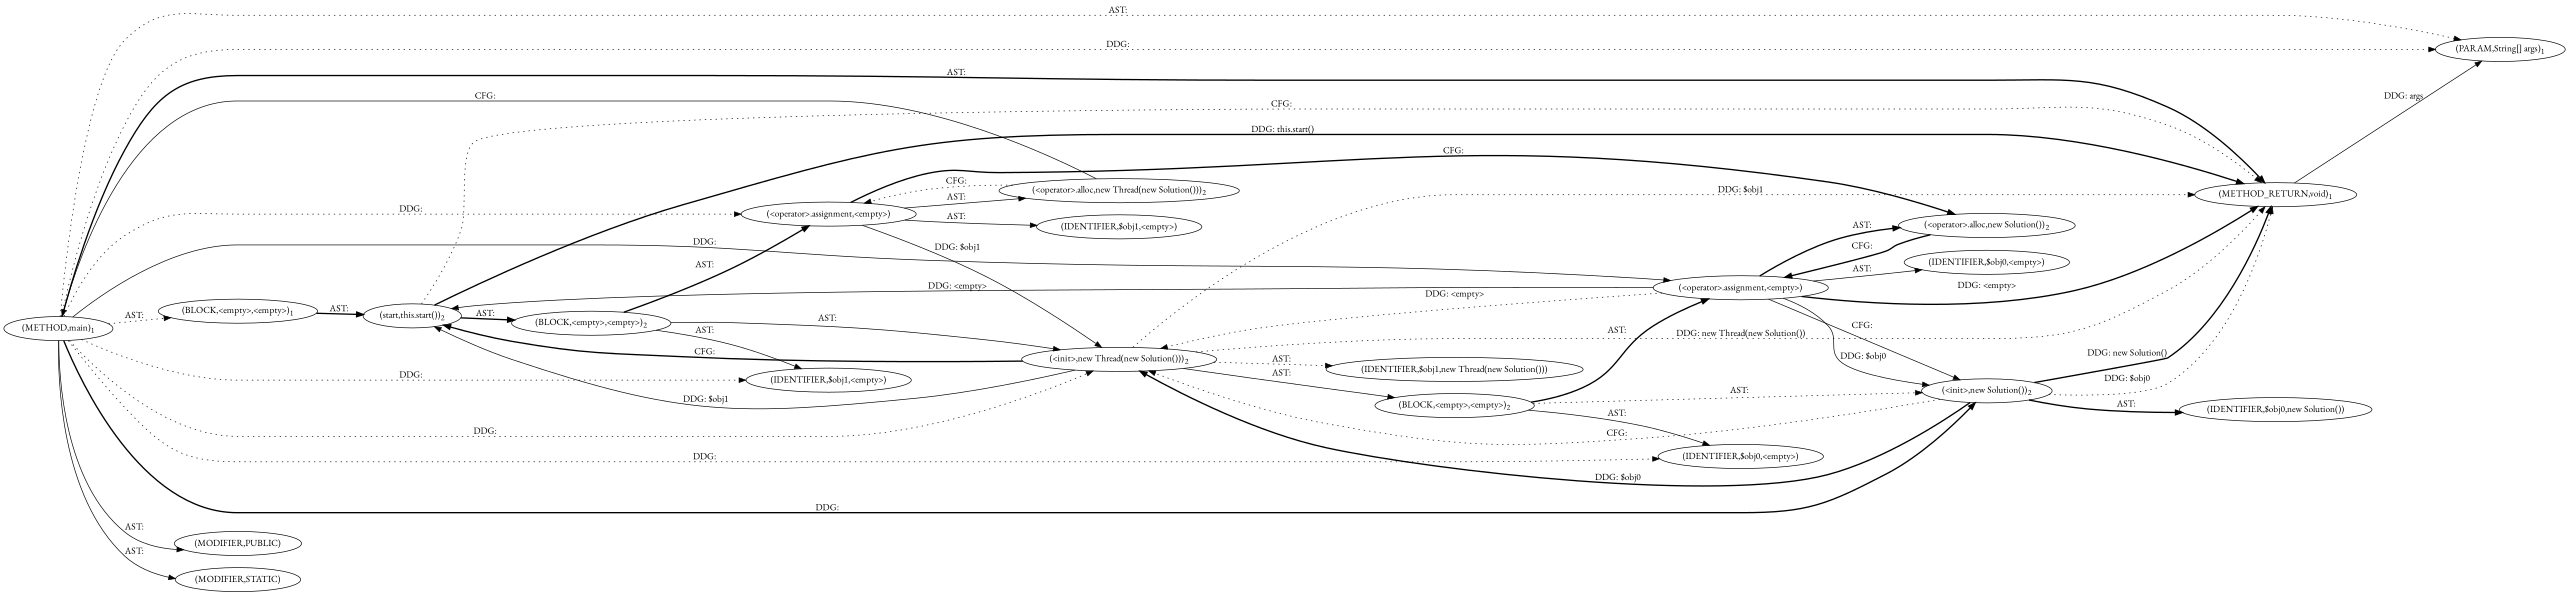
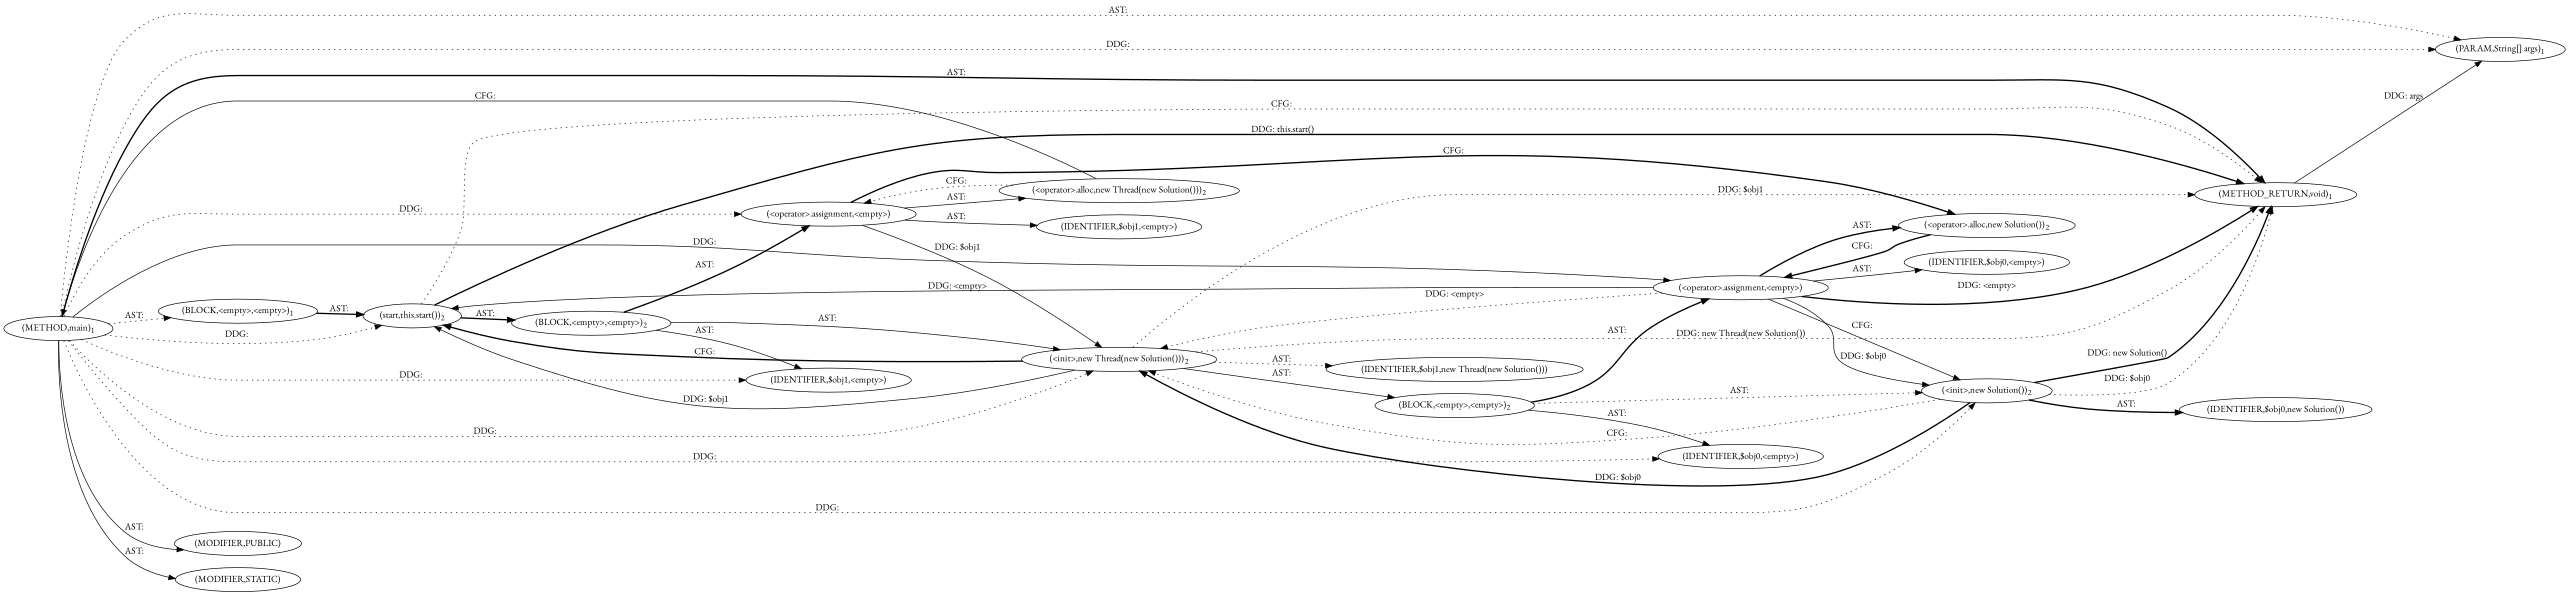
none -> (240, 343)
(990, 513) -> (990, 513)
